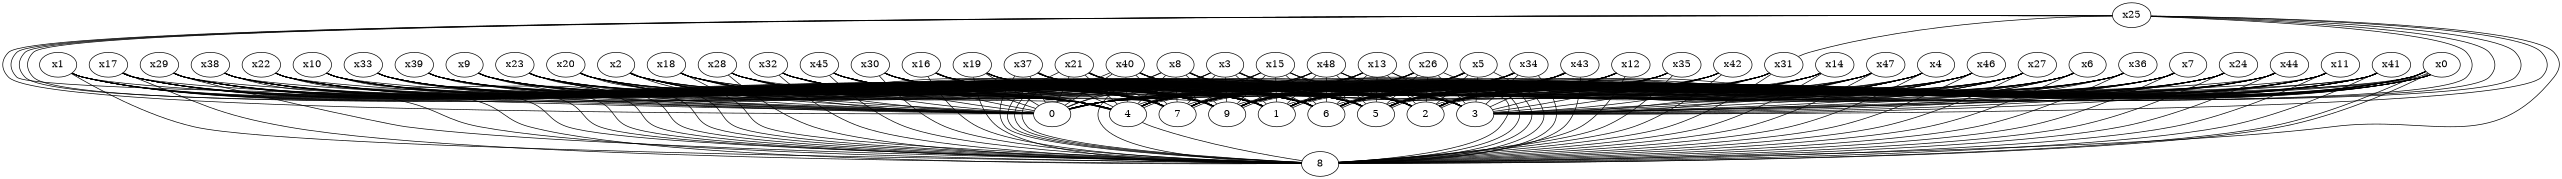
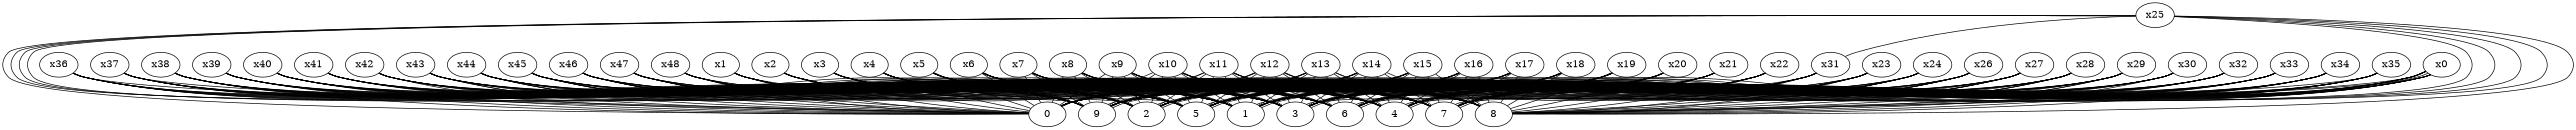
(1221, 145) -> (1458, 90)
